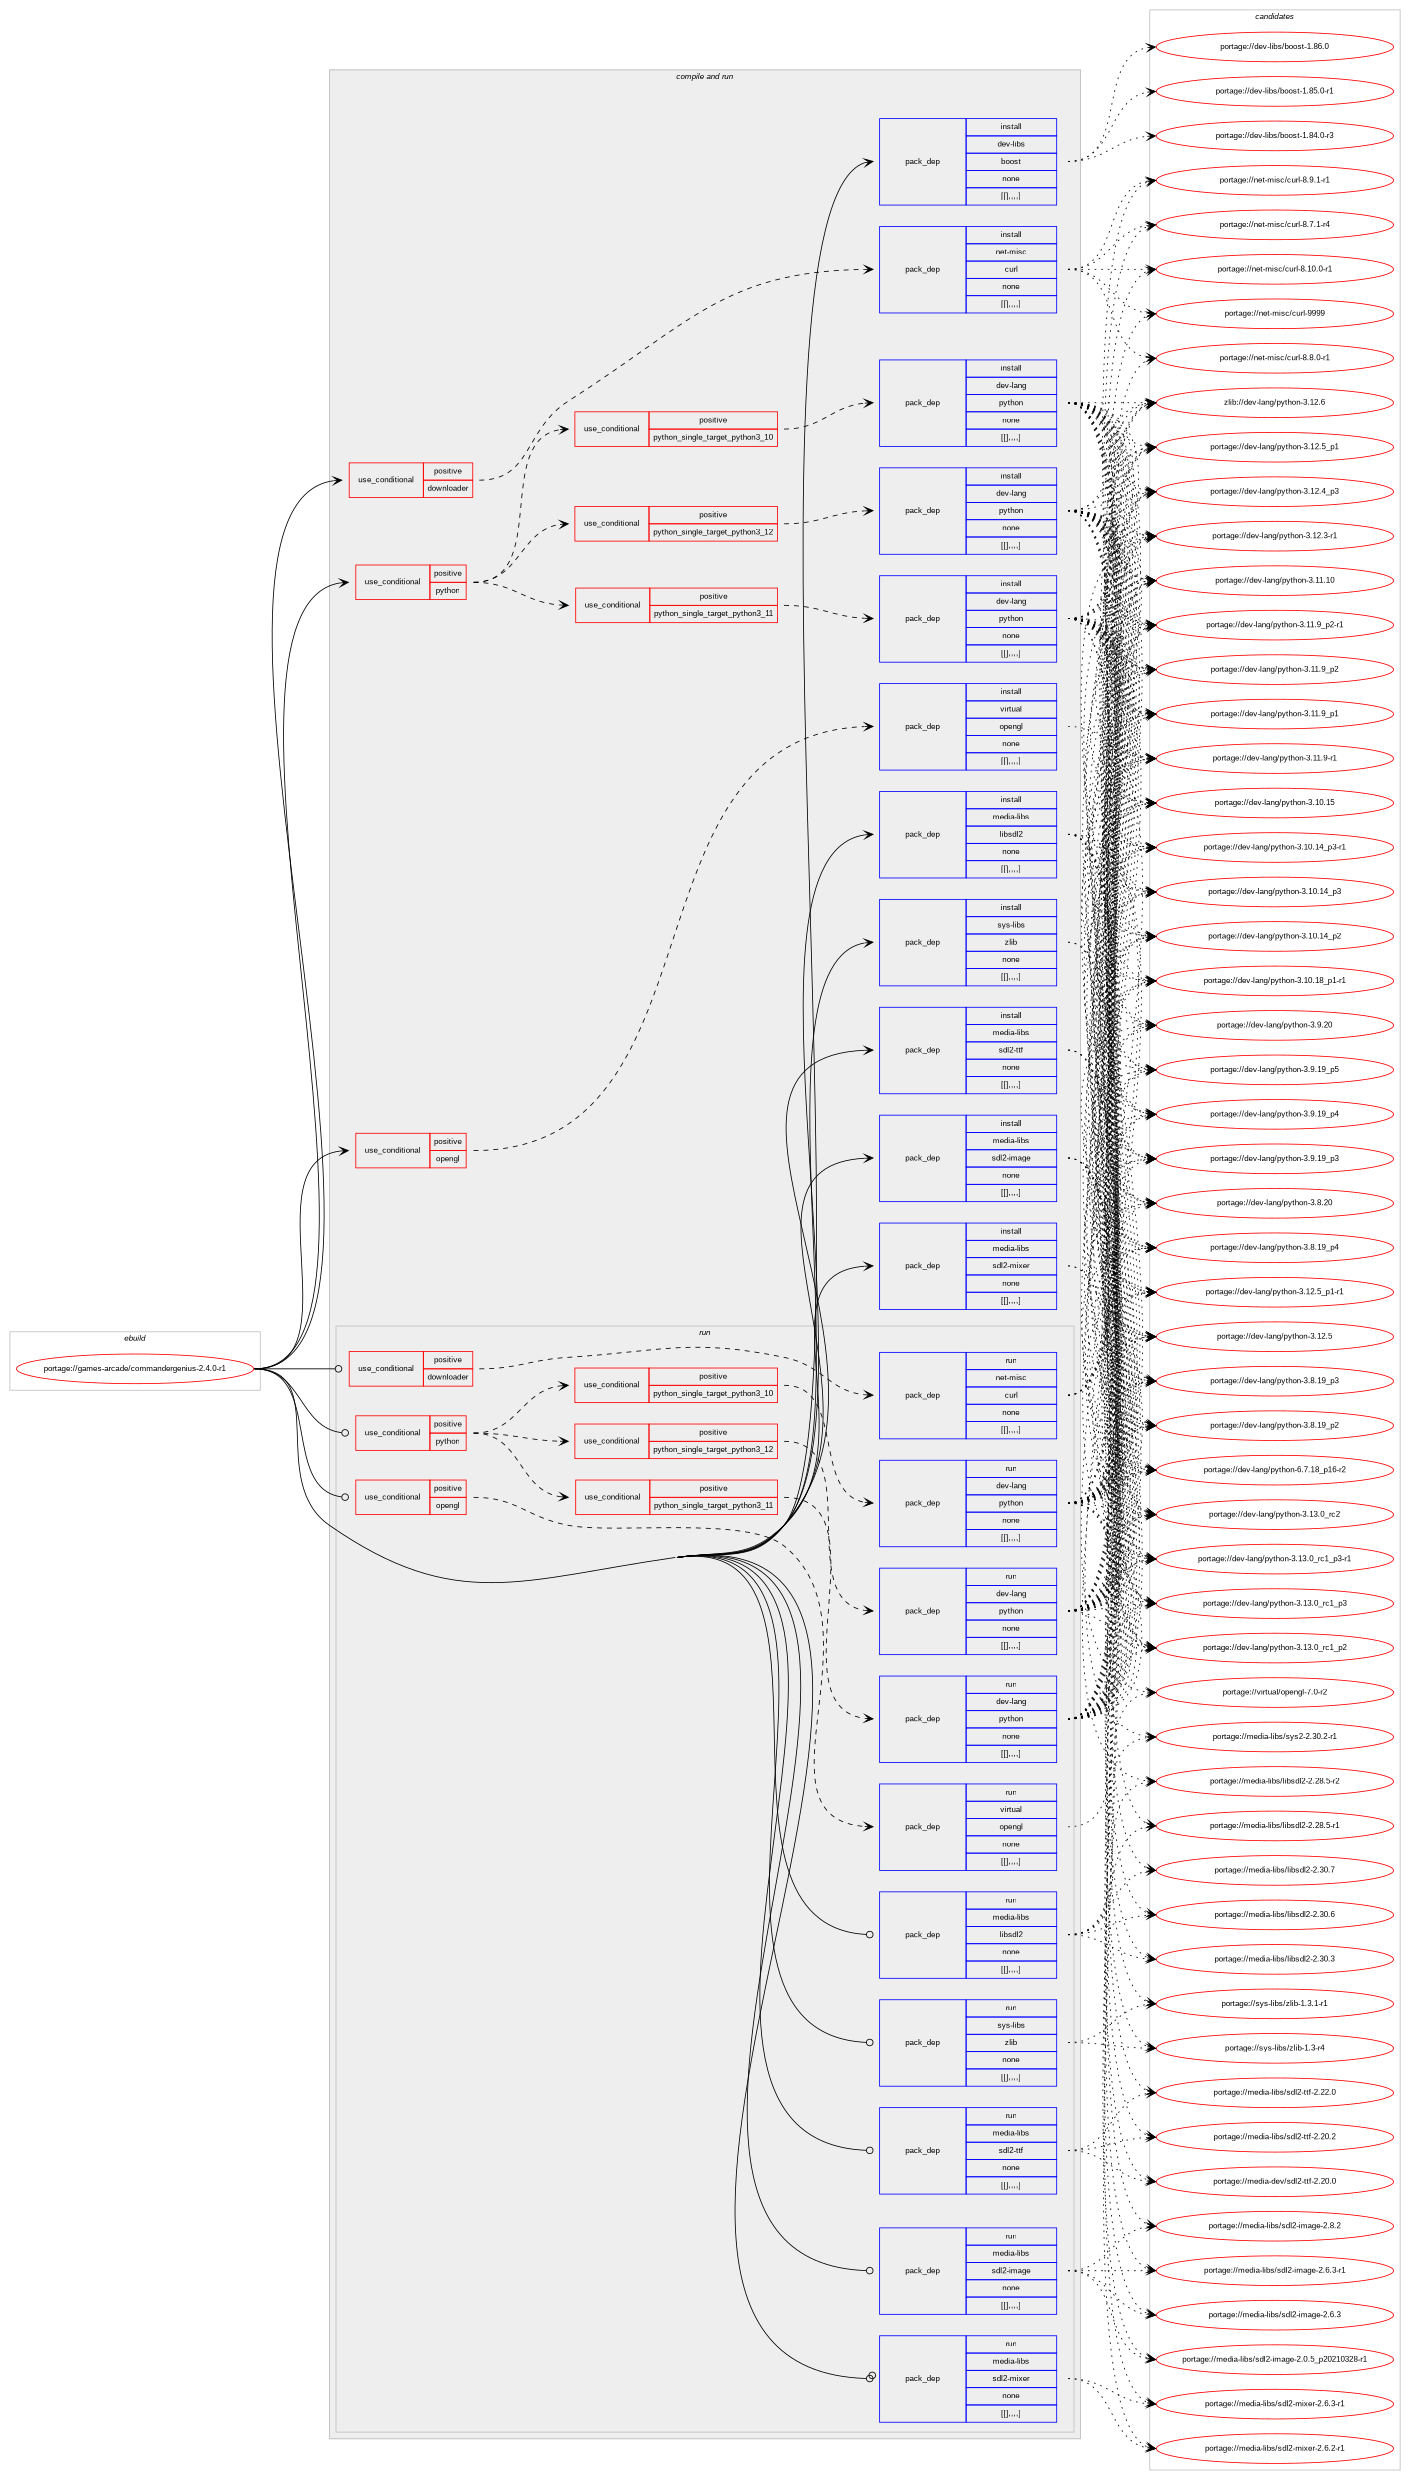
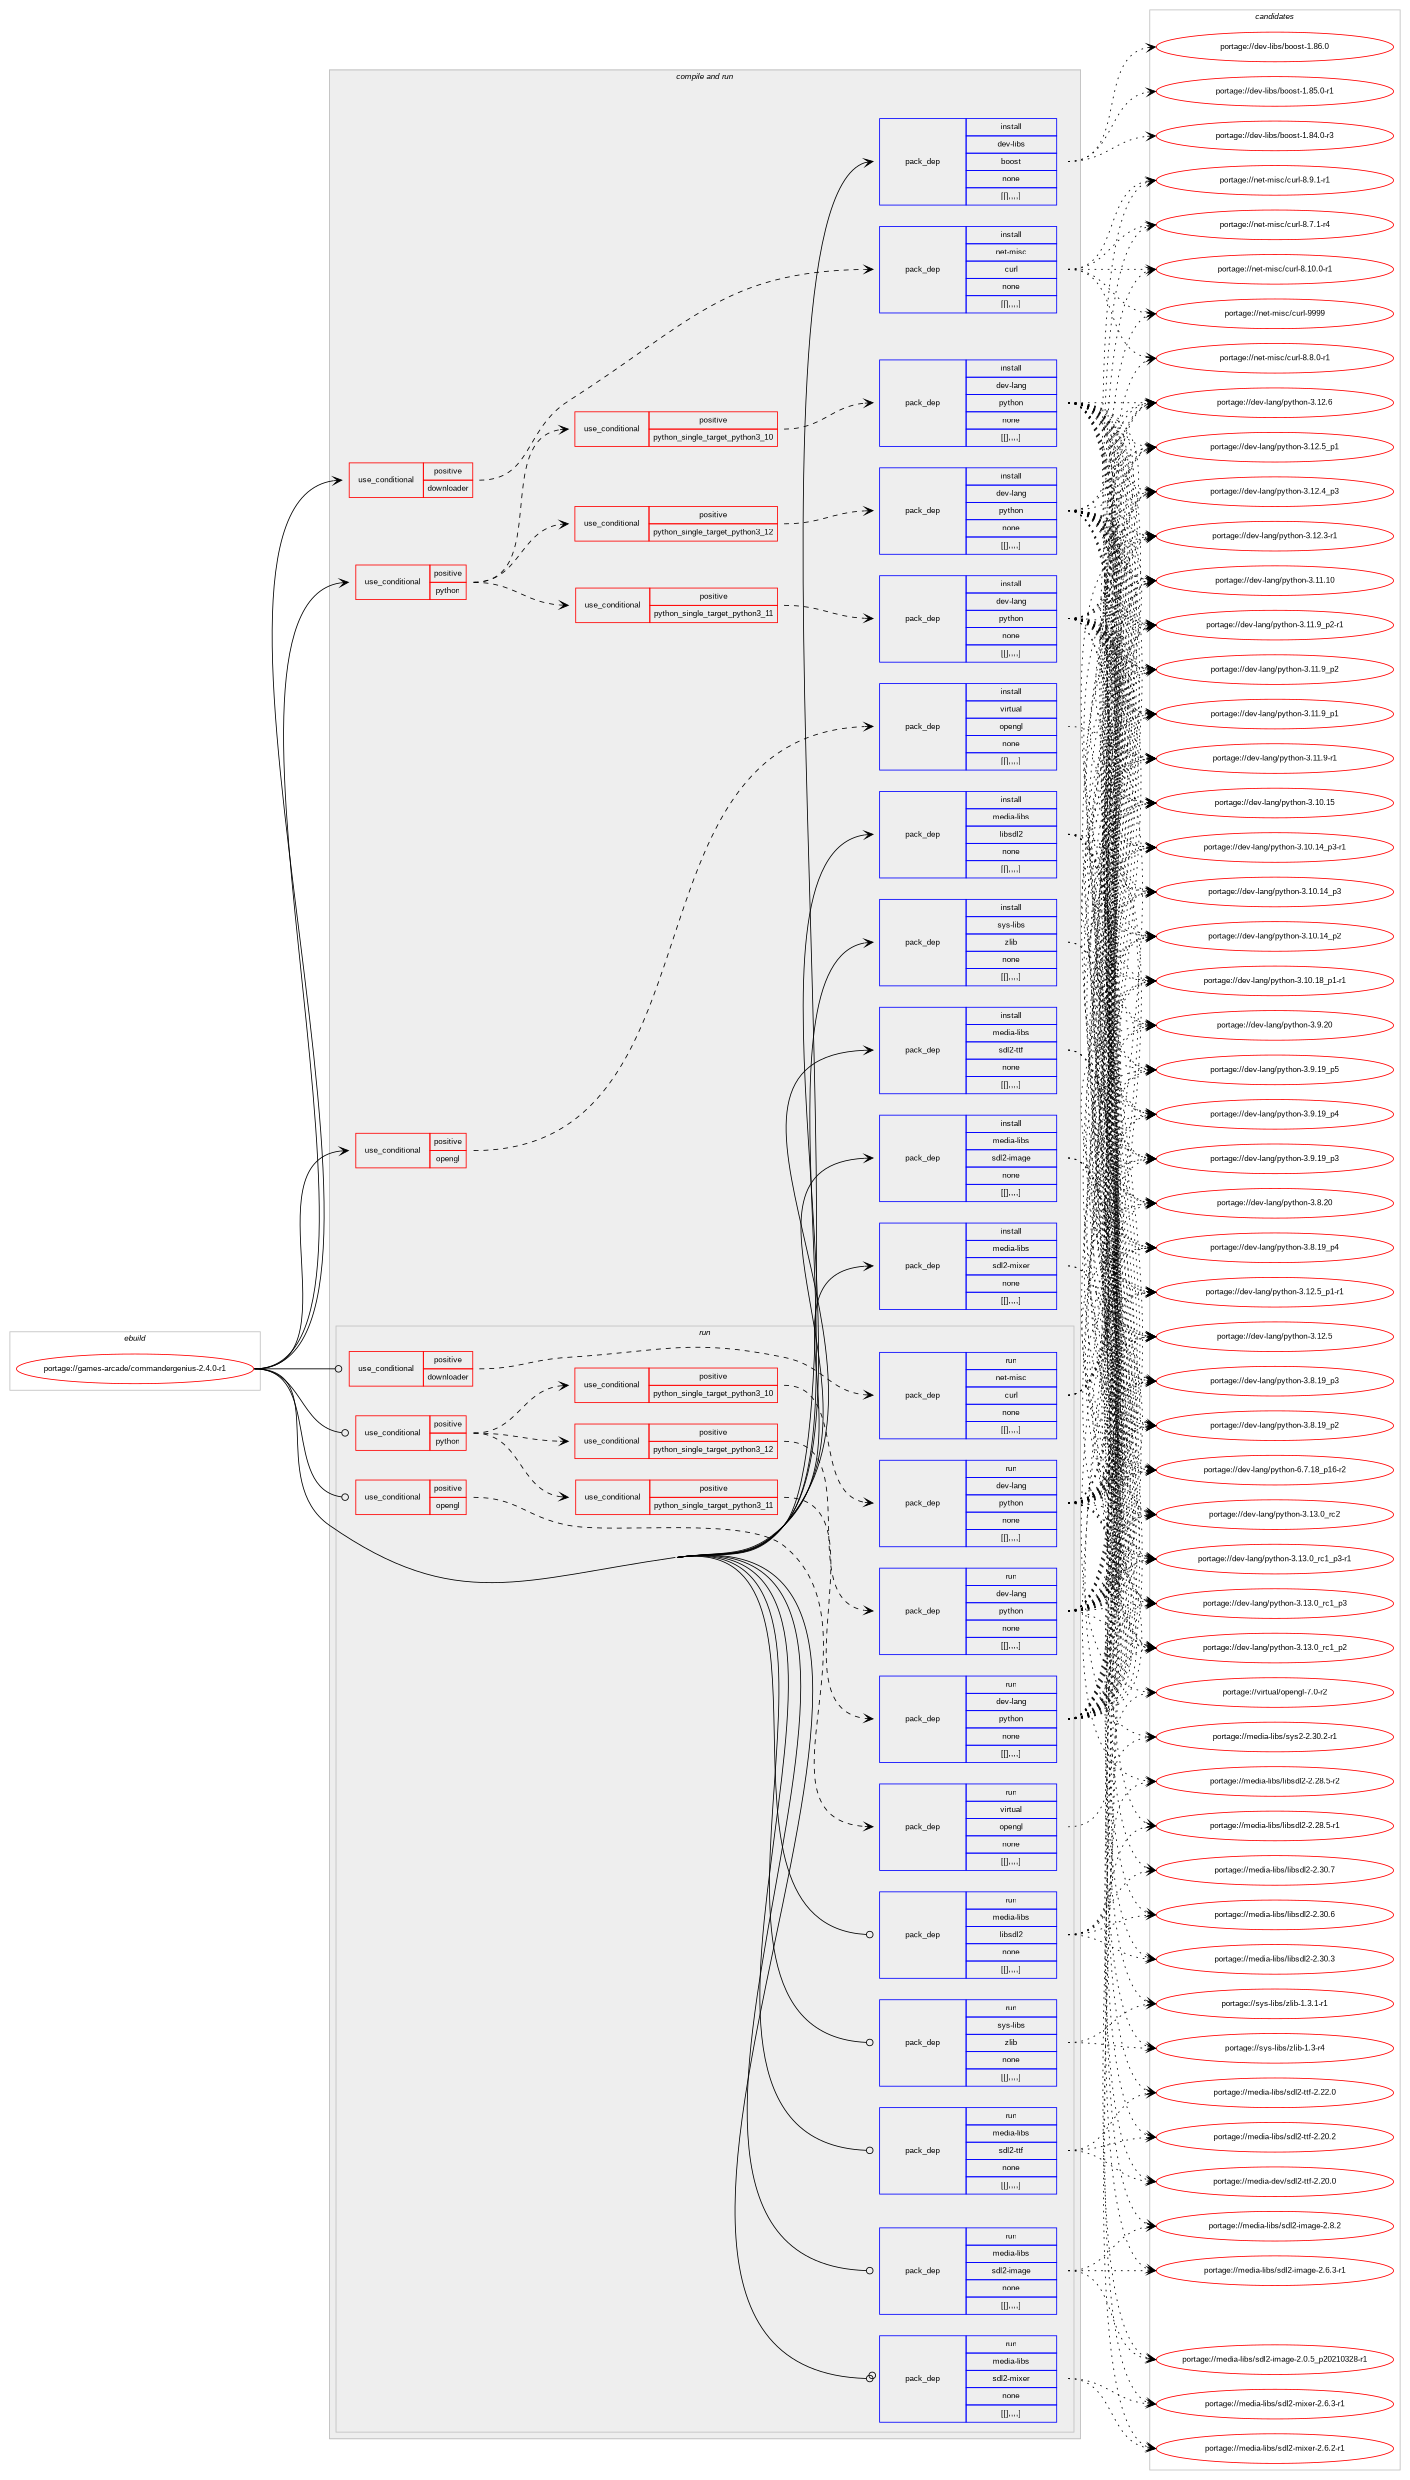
(1275, 403) -> (1275, 403)
(1275, 2315) -> none
